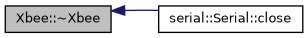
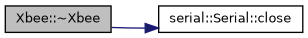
(142, 10) -> (128, 28)
